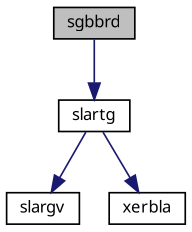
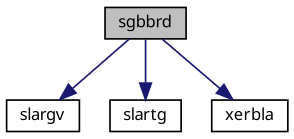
(73, 155) -> (101, 64)
(117, 155) -> (191, 64)
